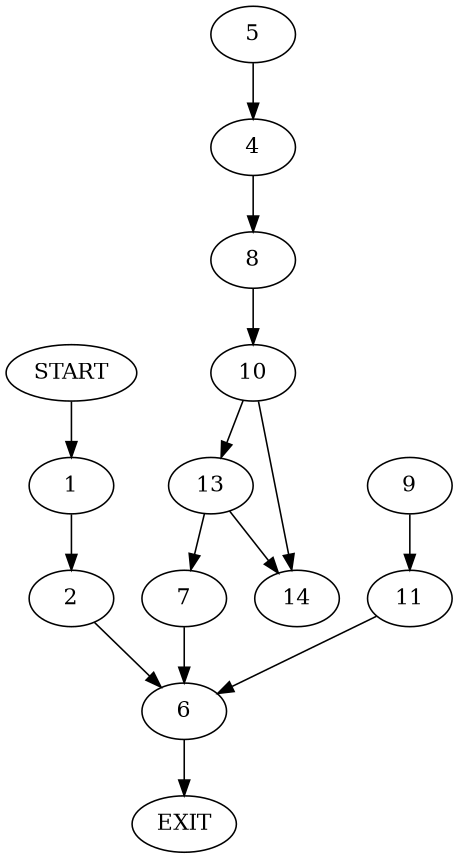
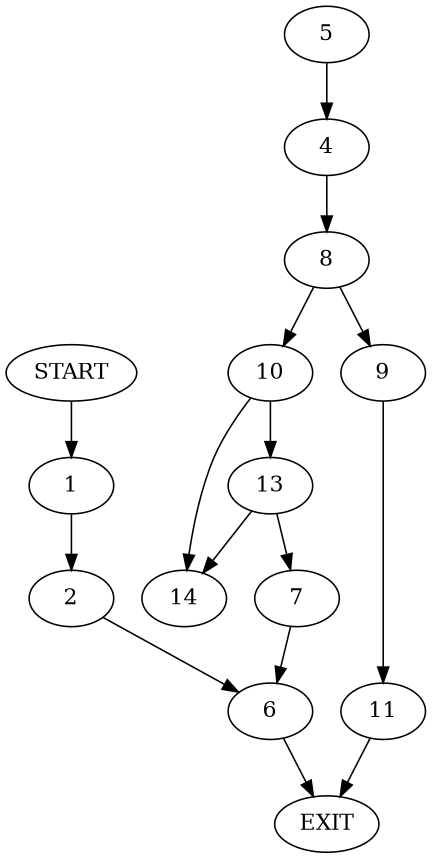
none -> (351, 309)
(304, 651) -> (359, 760)
